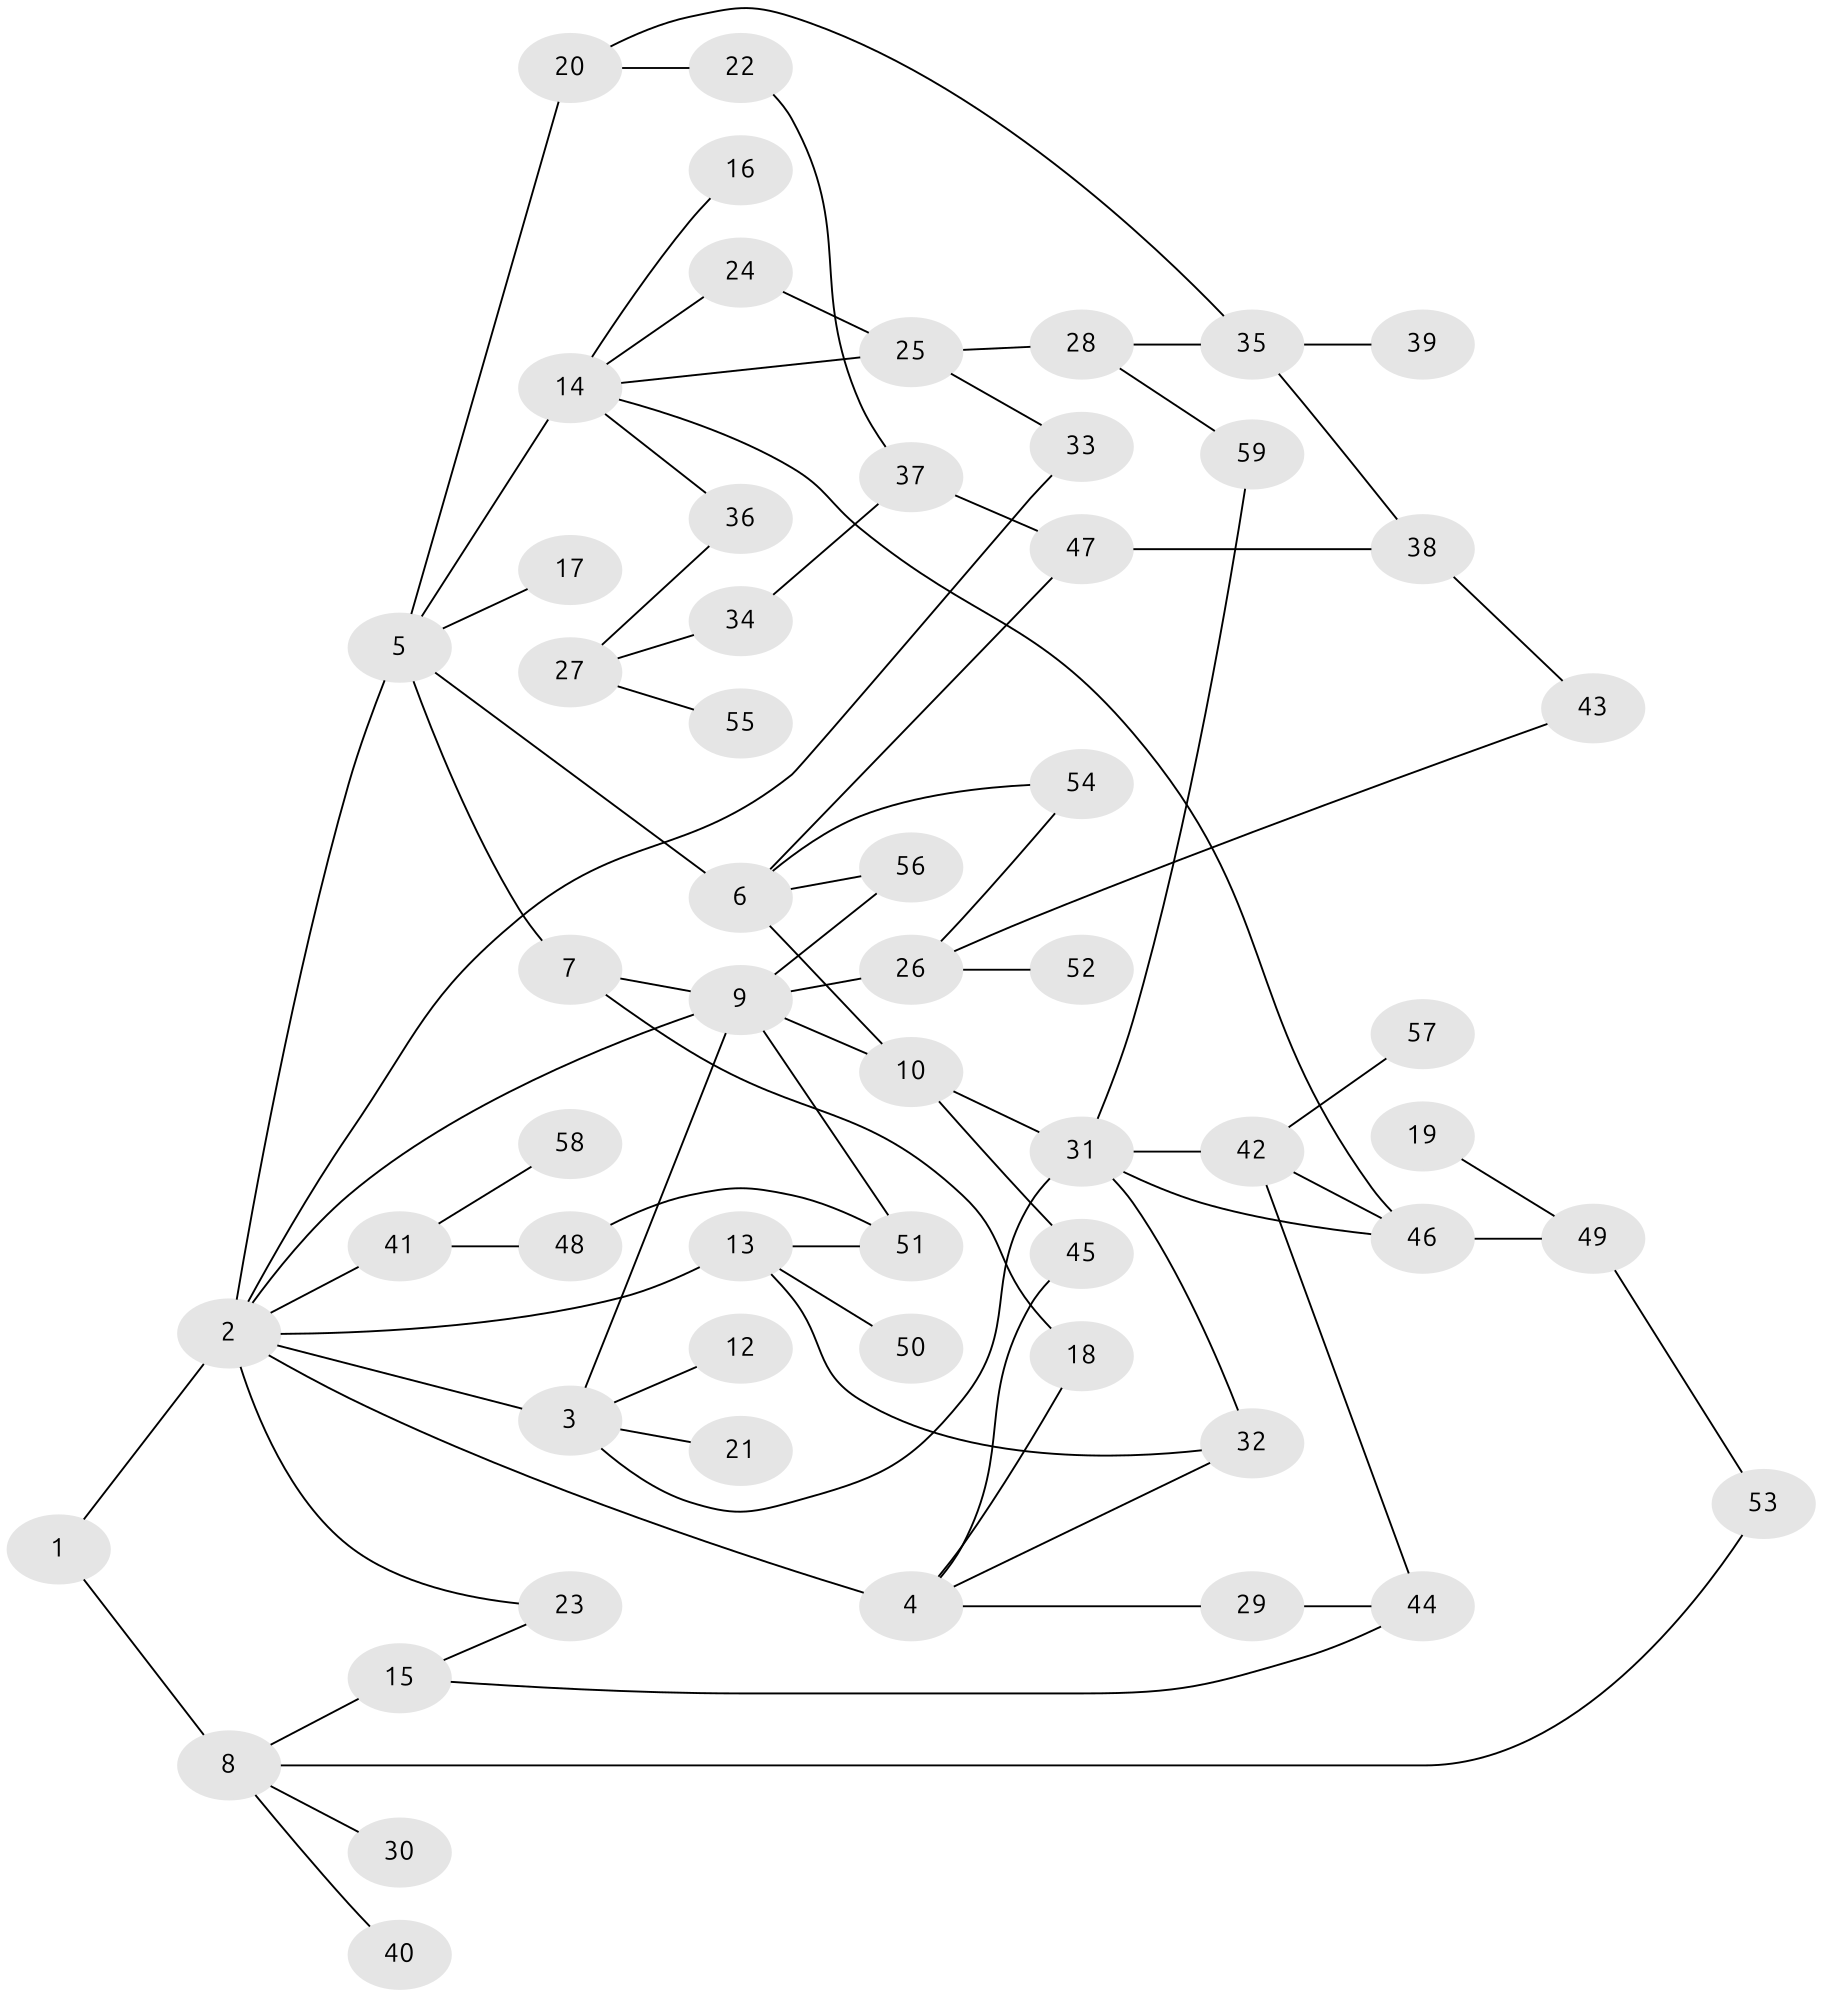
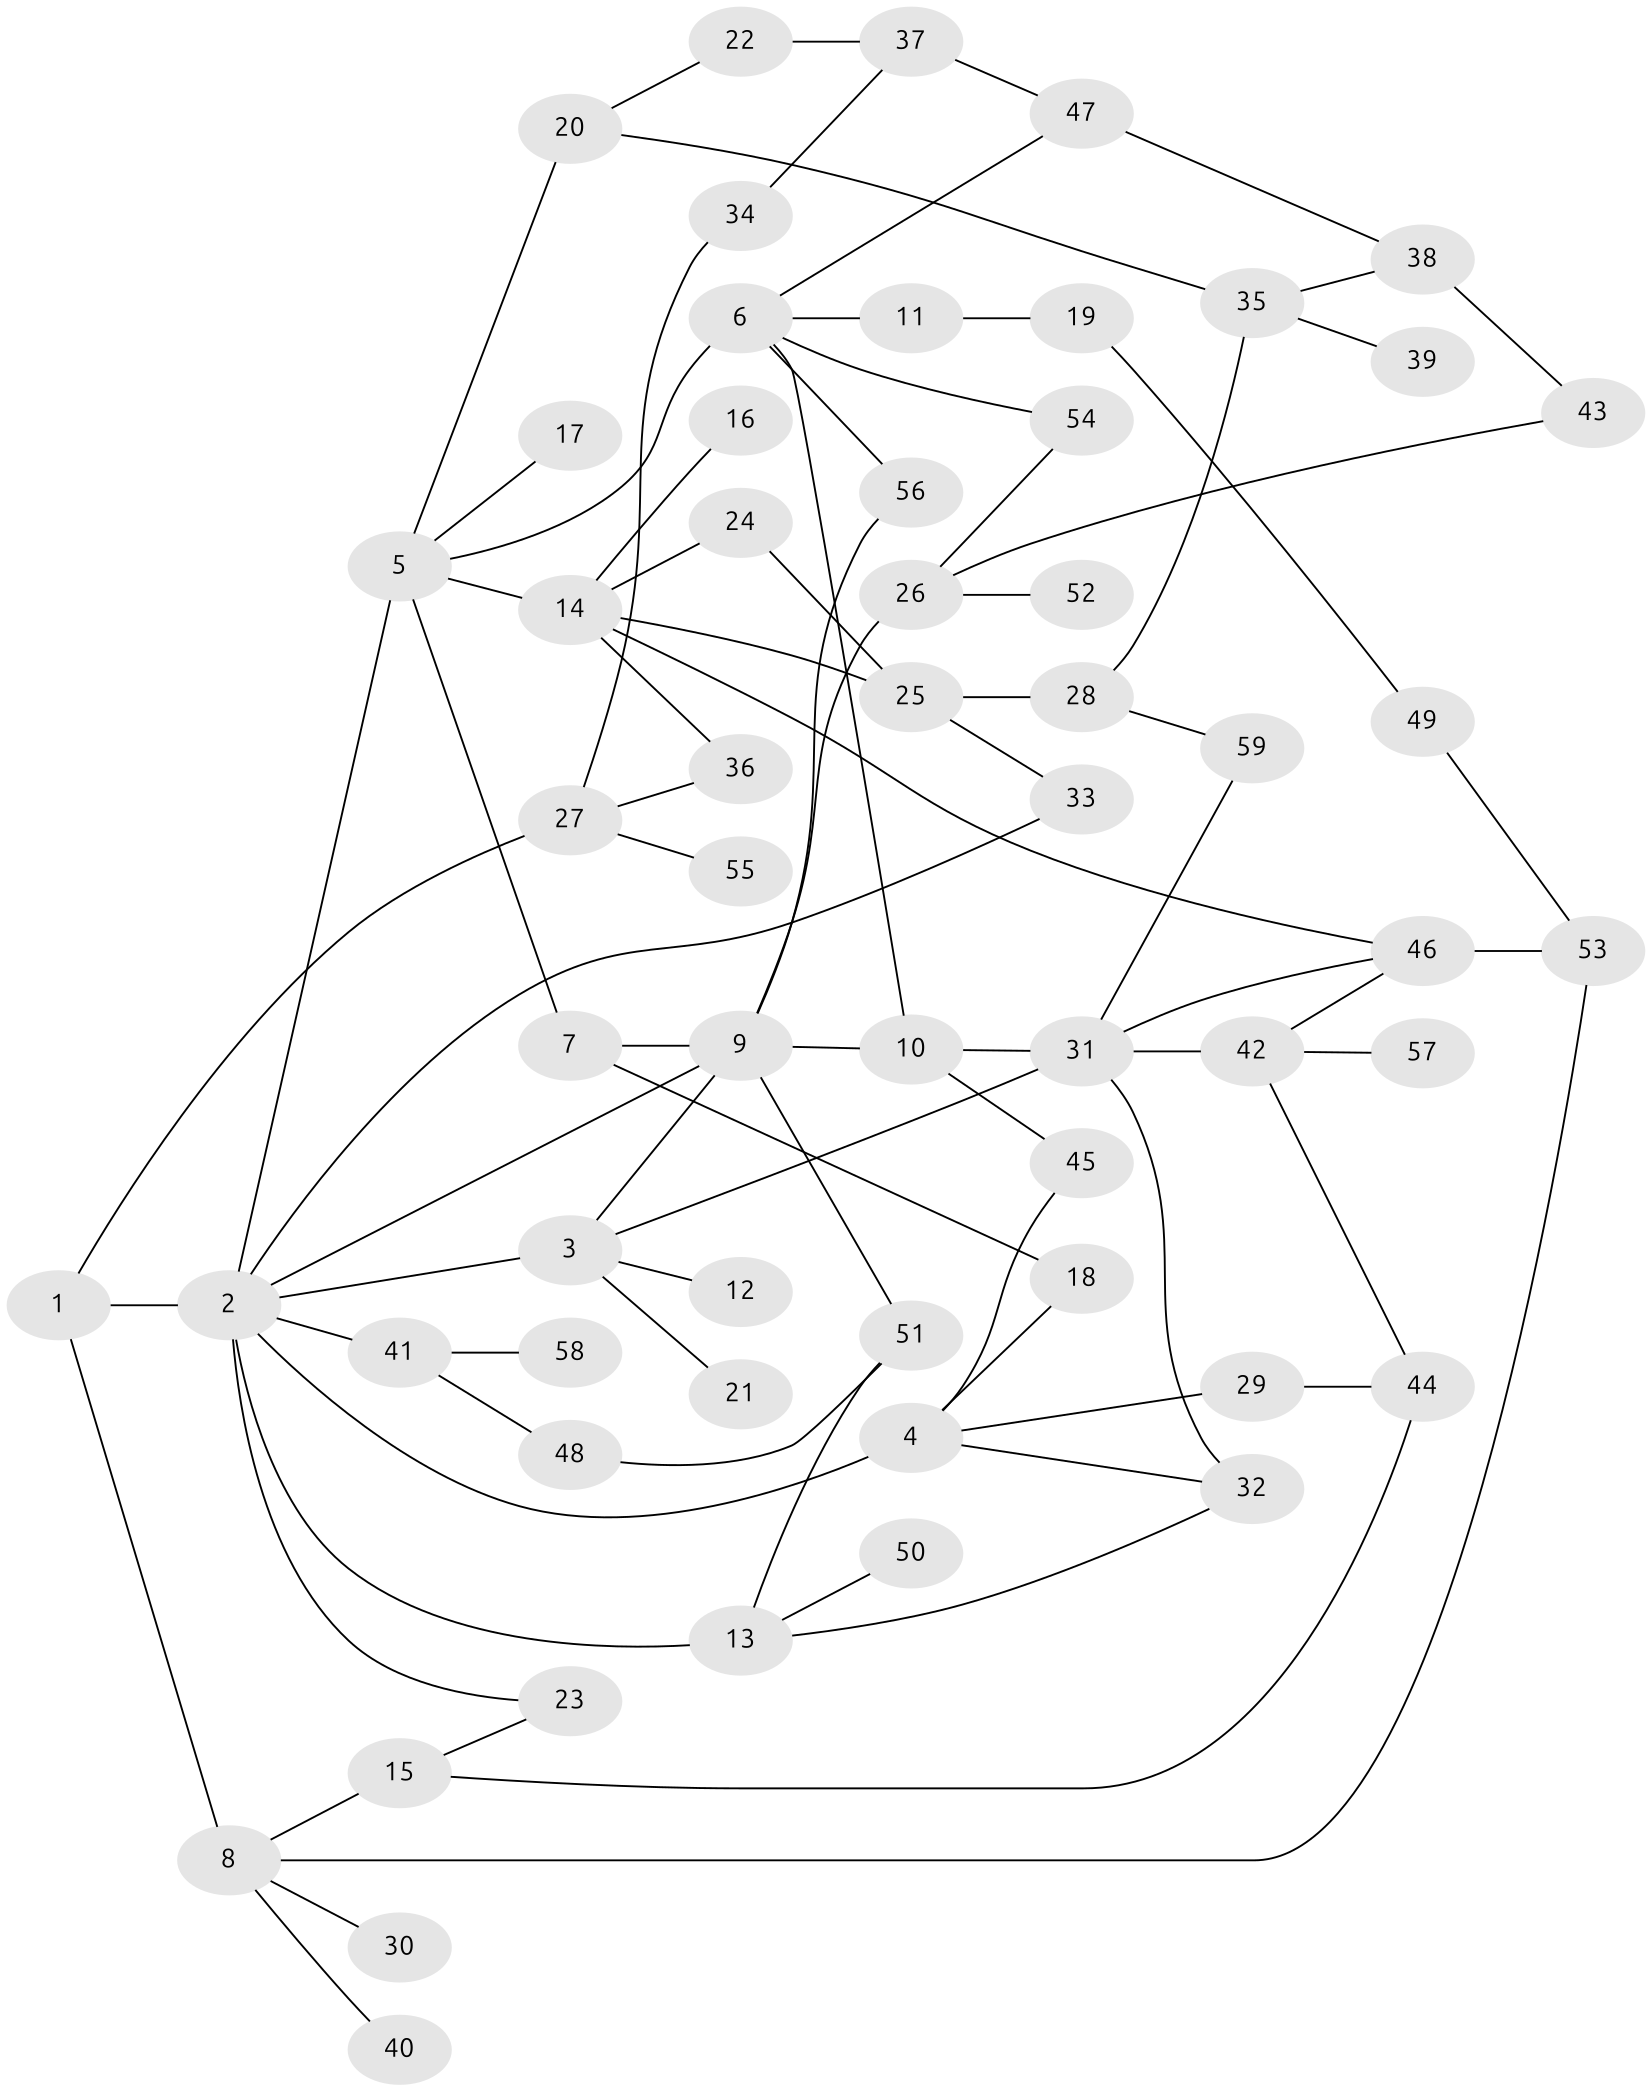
none -> (911, 318)
none -> (264, 1014)
(1508, 1239) -> (1508, 951)
